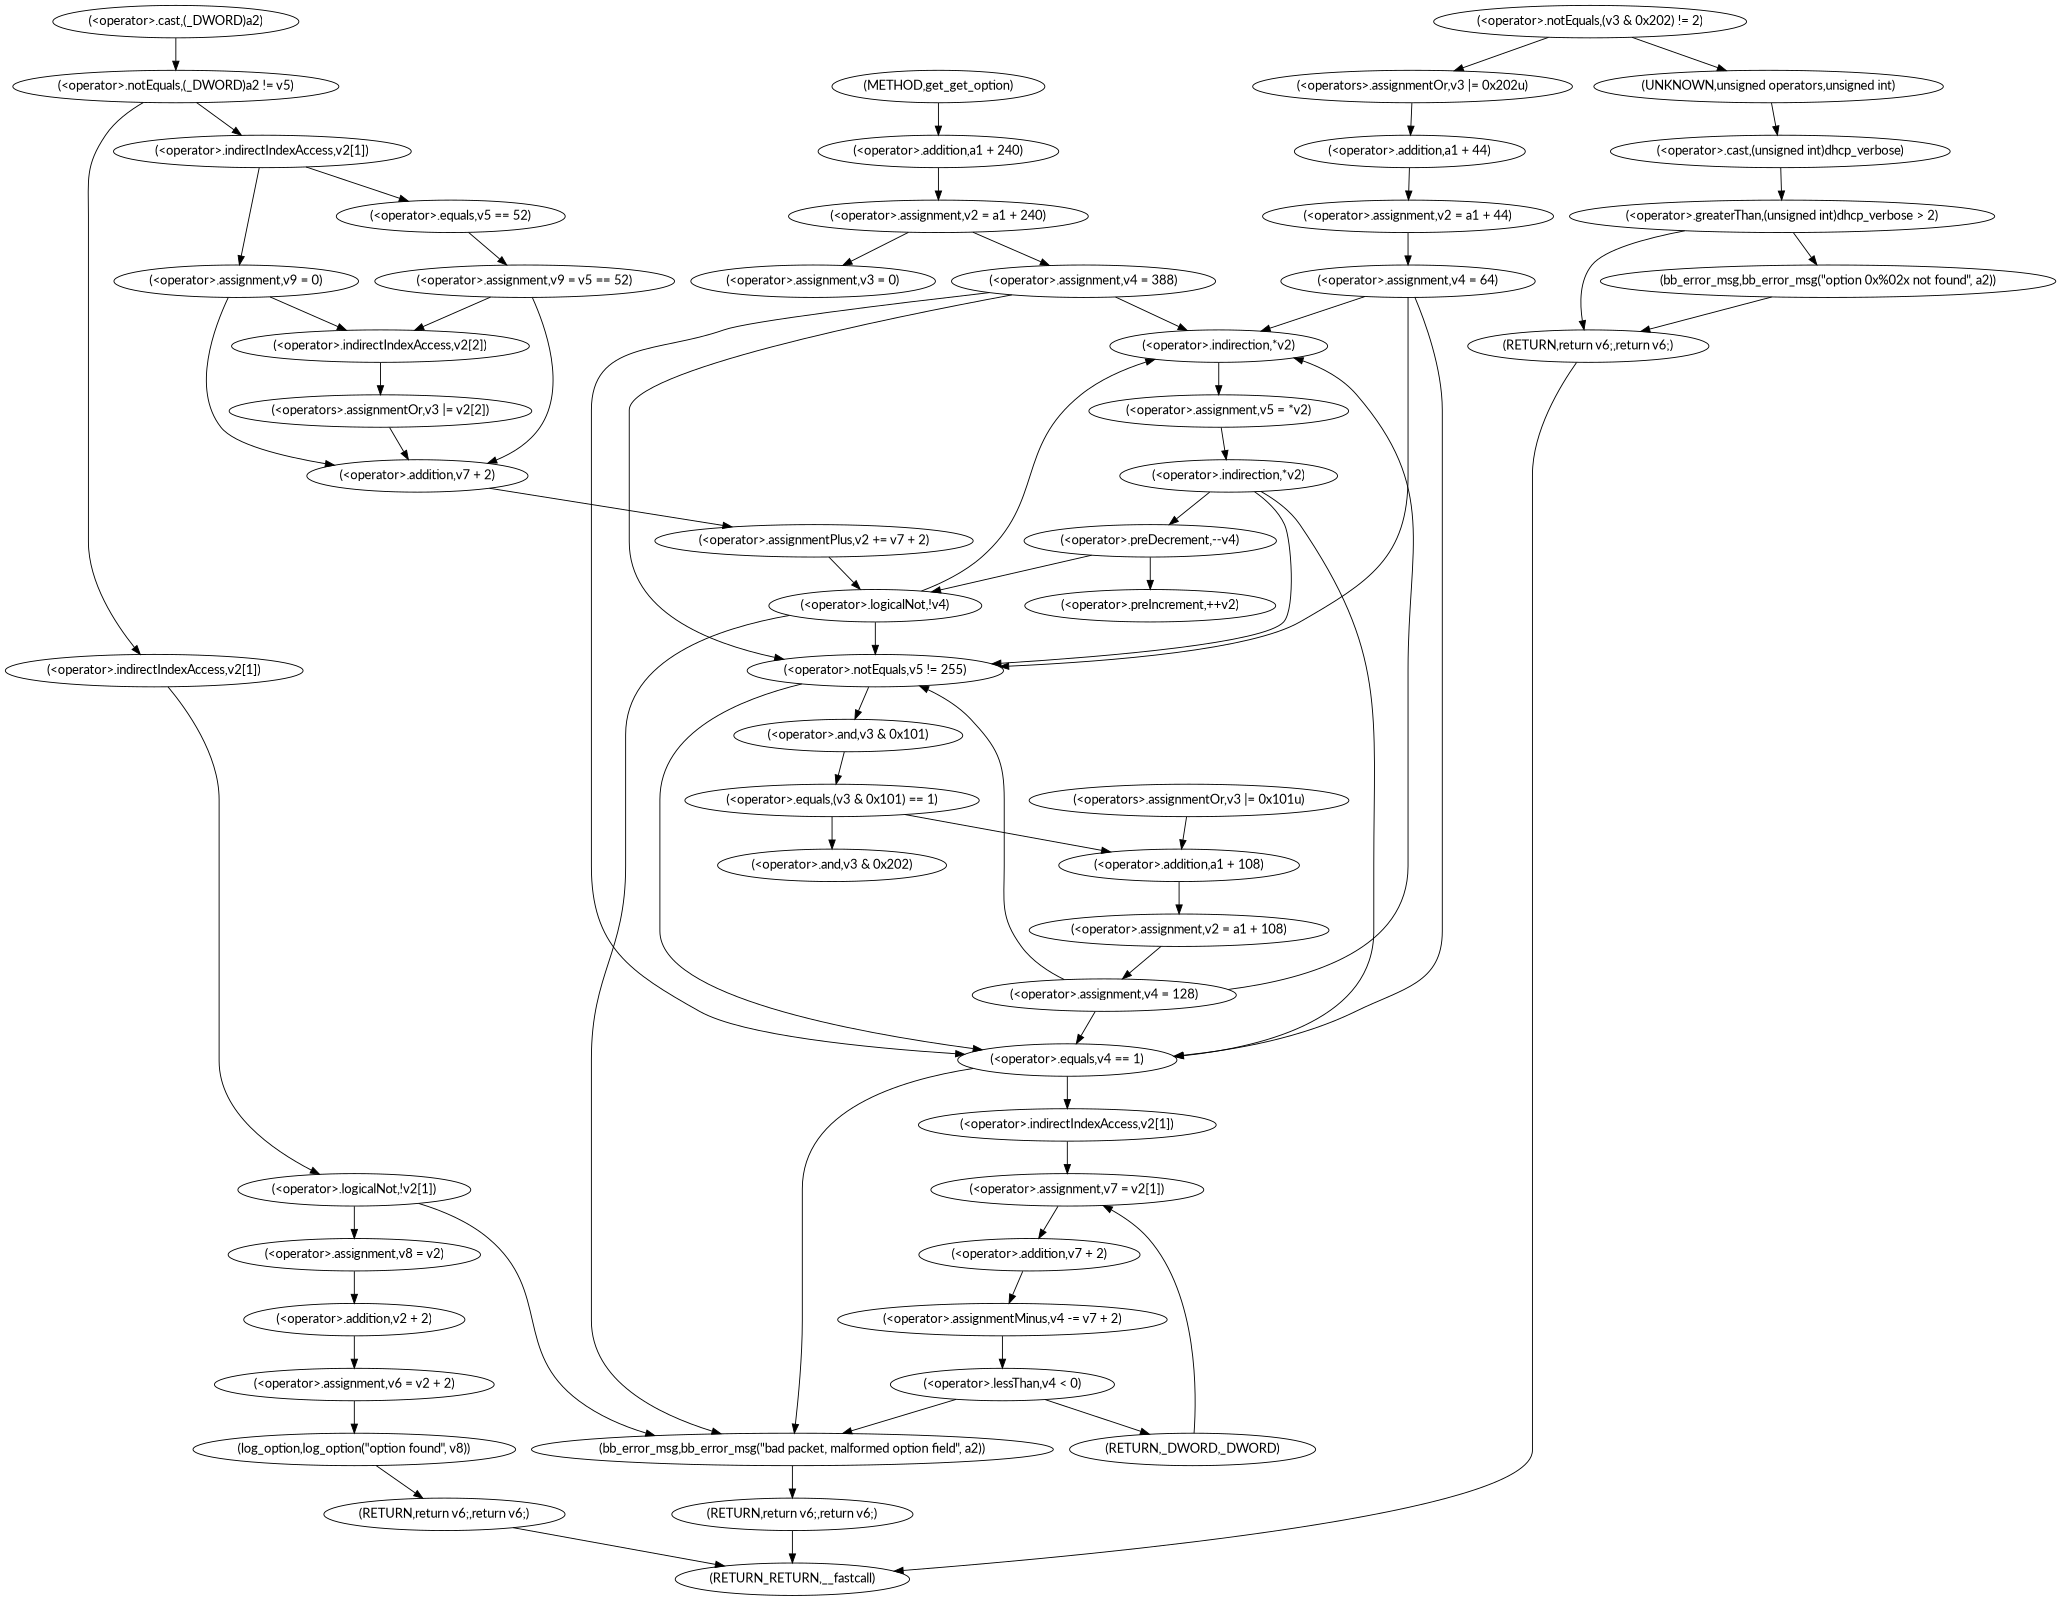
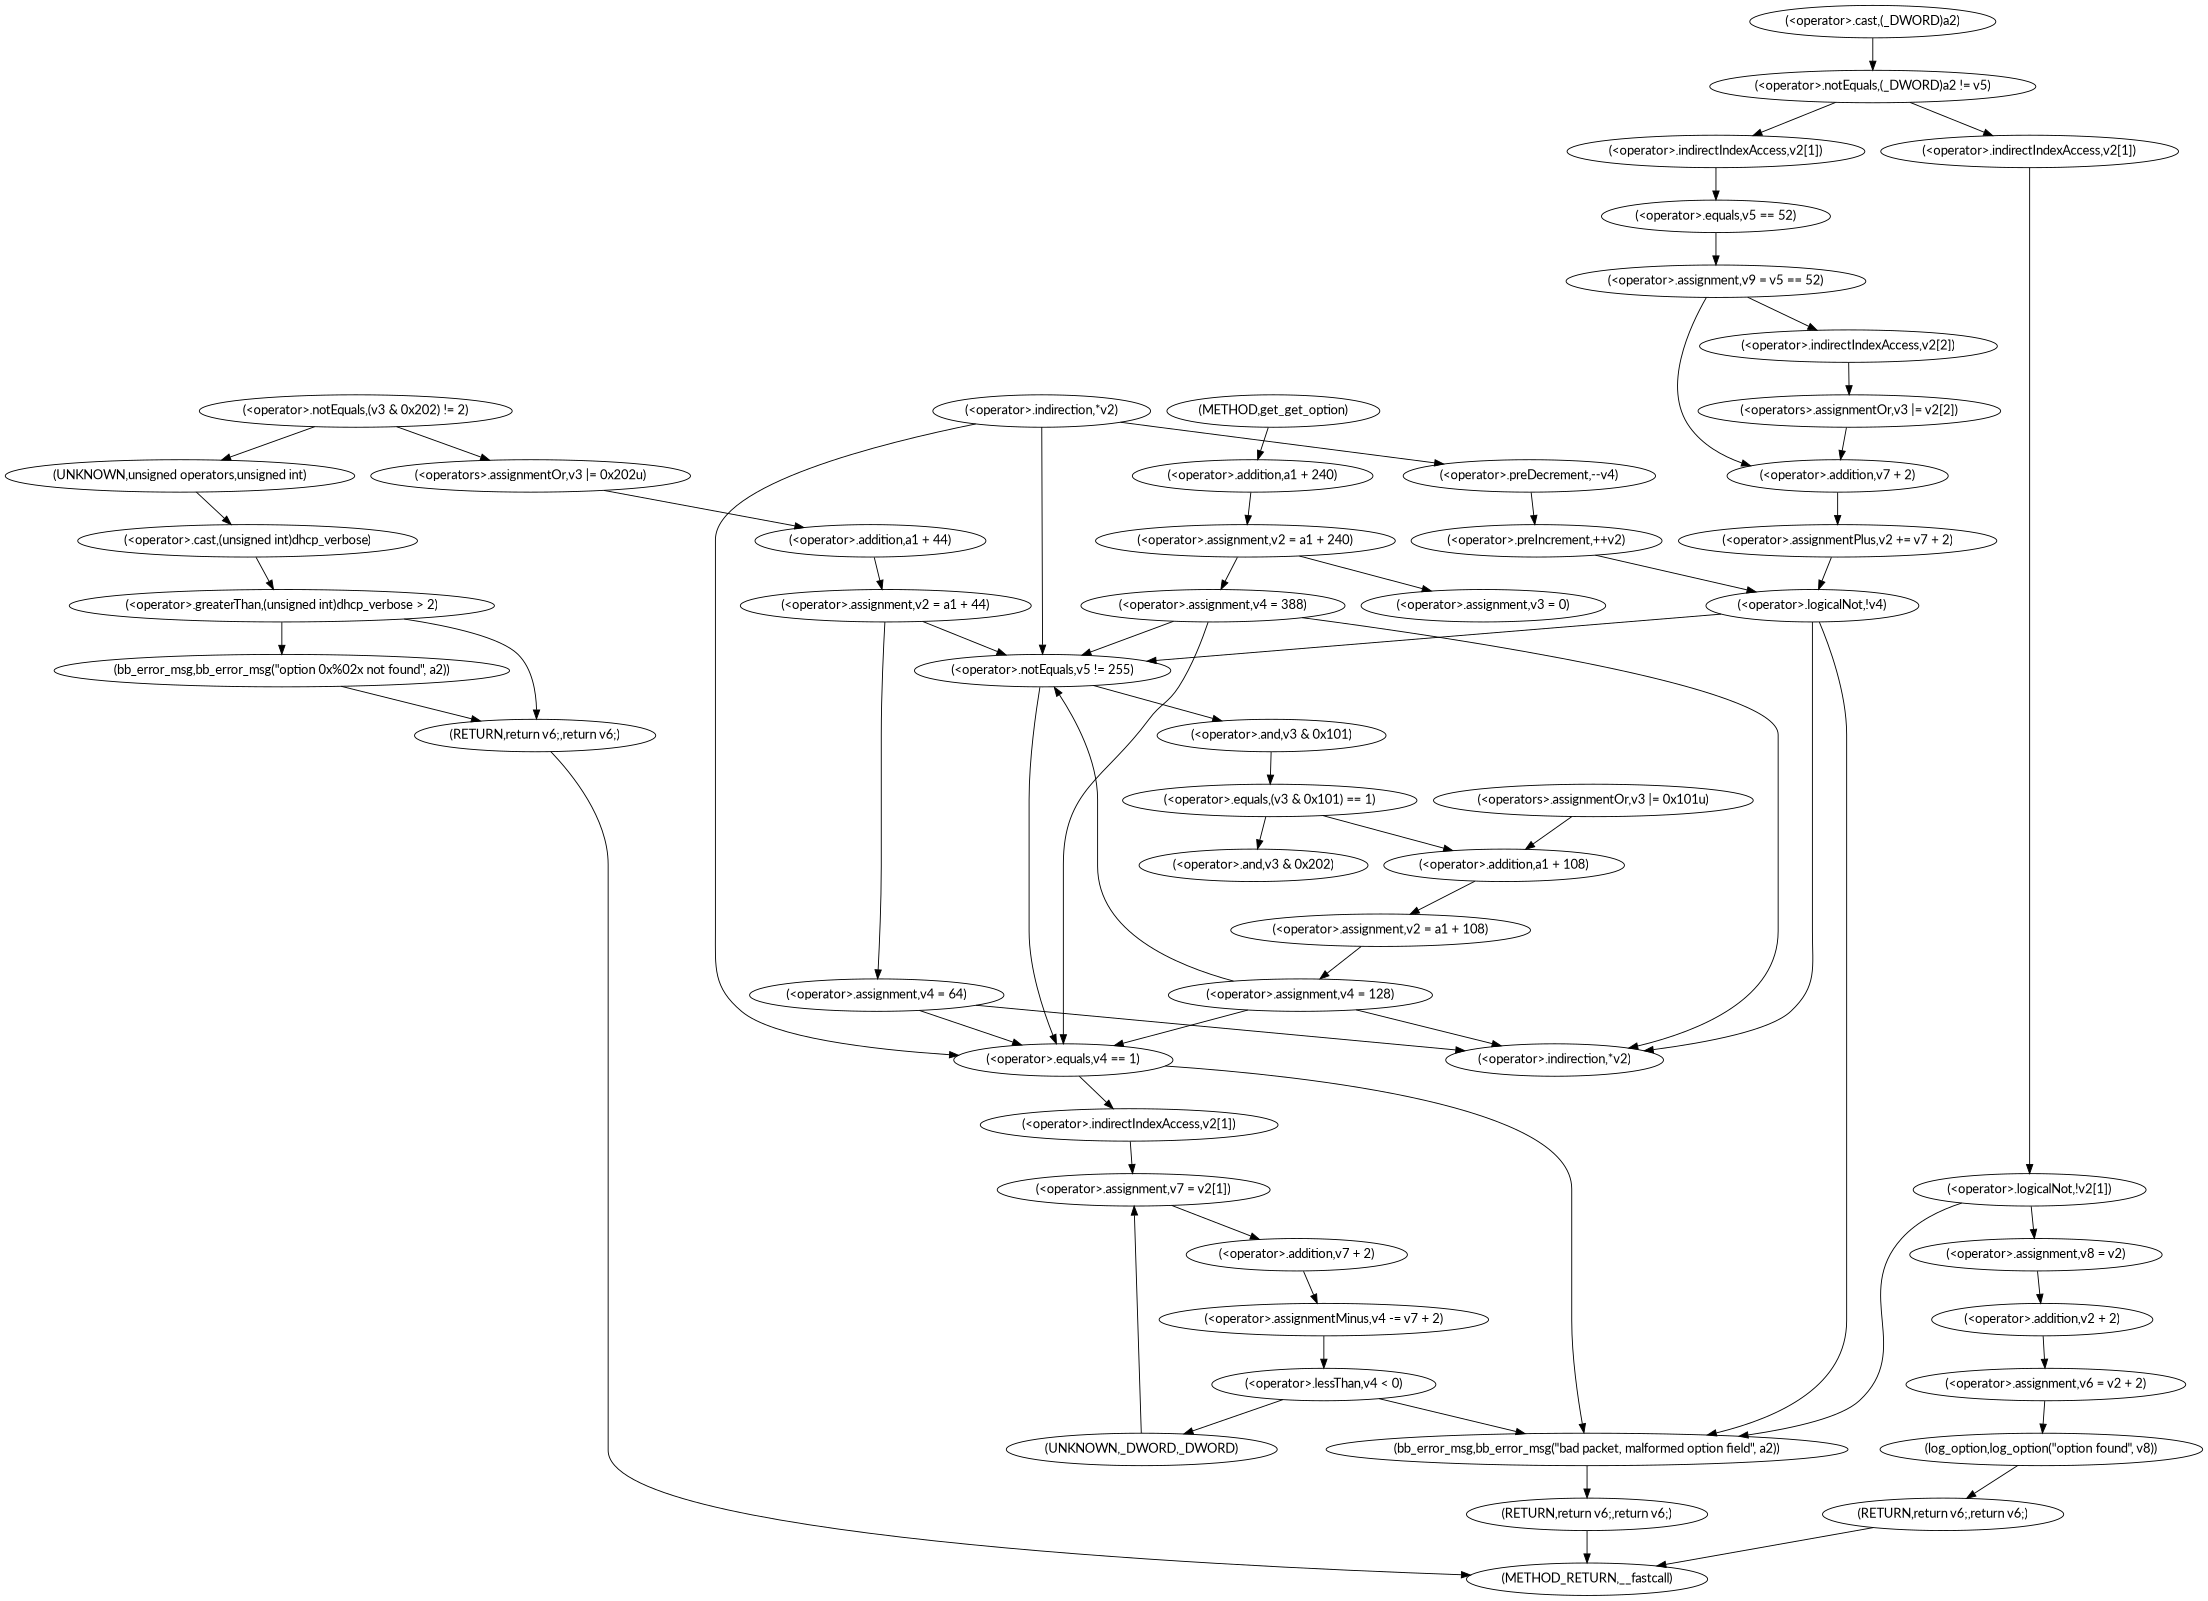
(236, 281) -> none
(1219, 411) -> none
(1016, 573) -> (1671, 573)
(1333, 602) -> (960, 637)
(1193, 1449) -> (1142, 1449)
(792, 1579) -> (1587, 1579)
